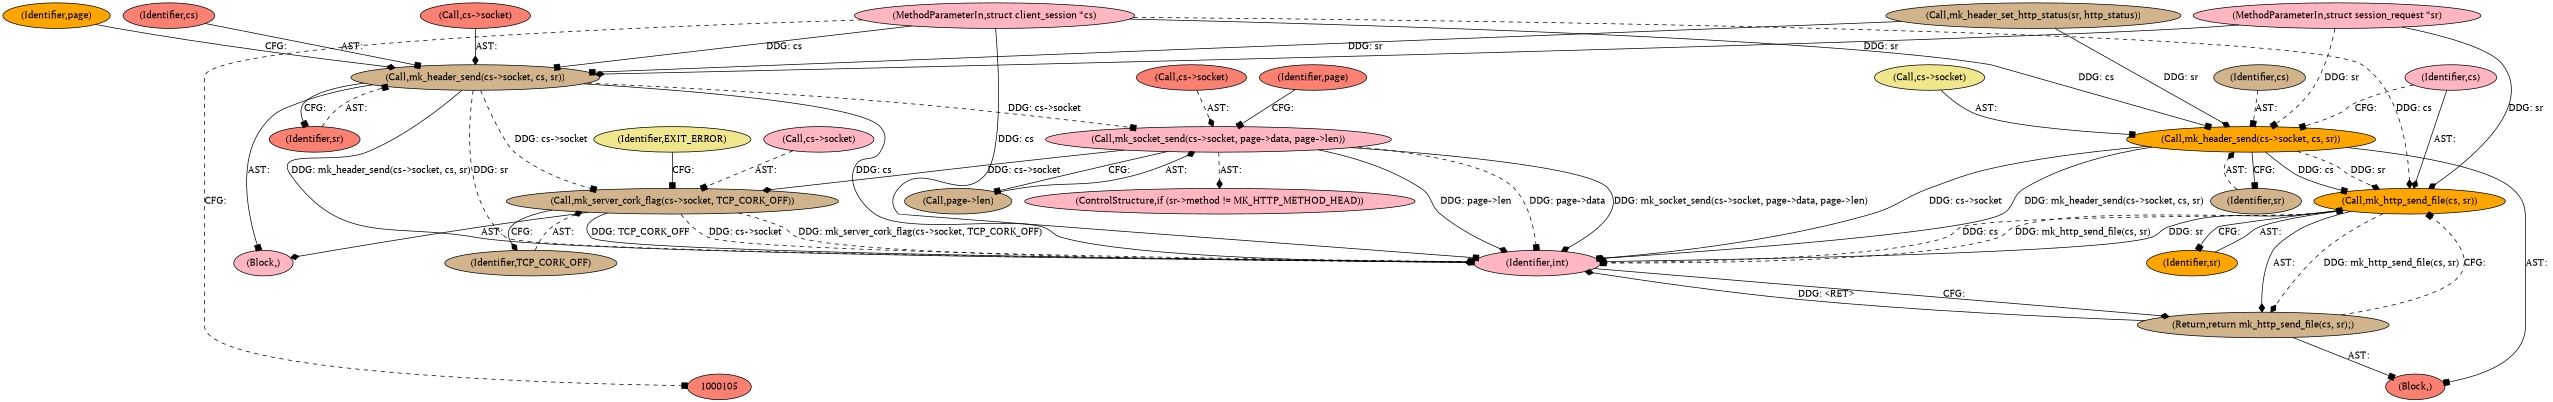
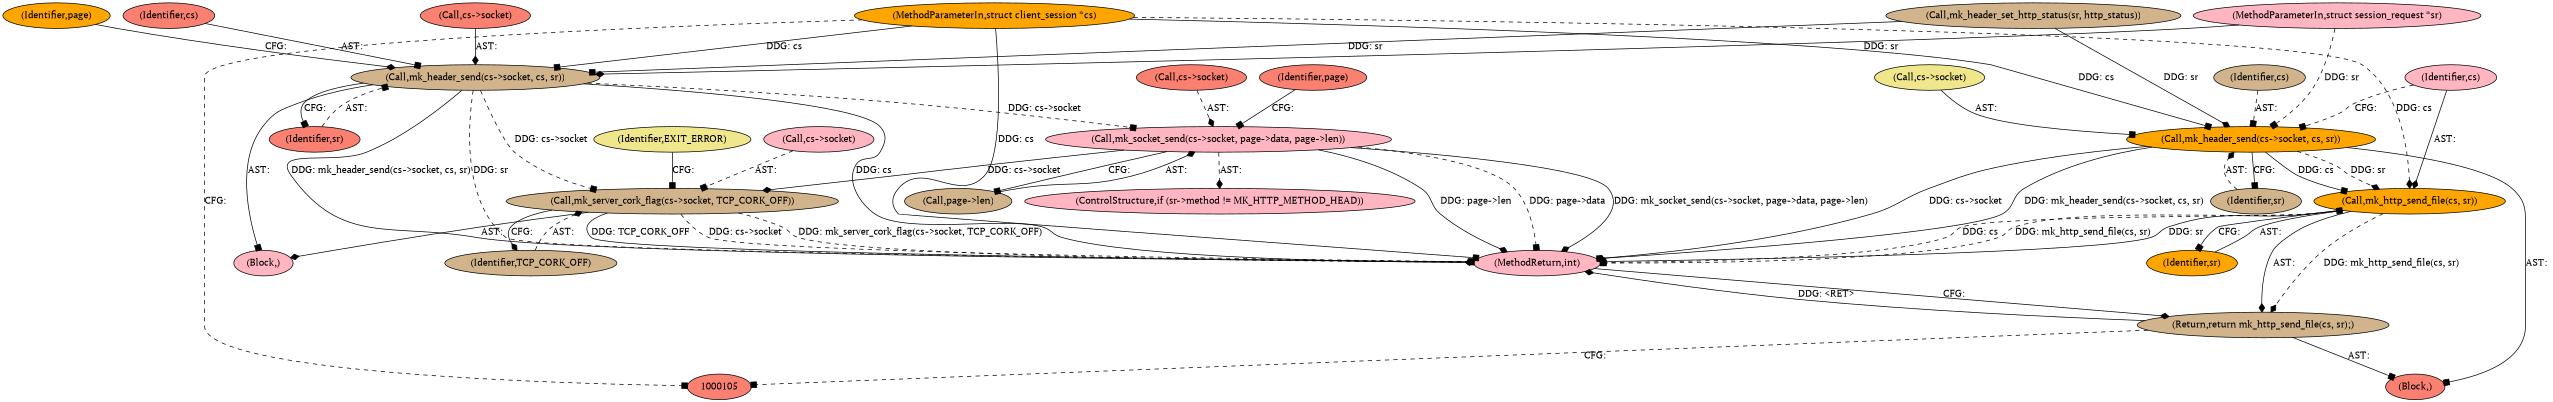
(994, 16) -> (994, 16)
(2510, 84) -> none
(1537, 263) -> (1537, 263)
(2436, 291) -> (1453, 357)
